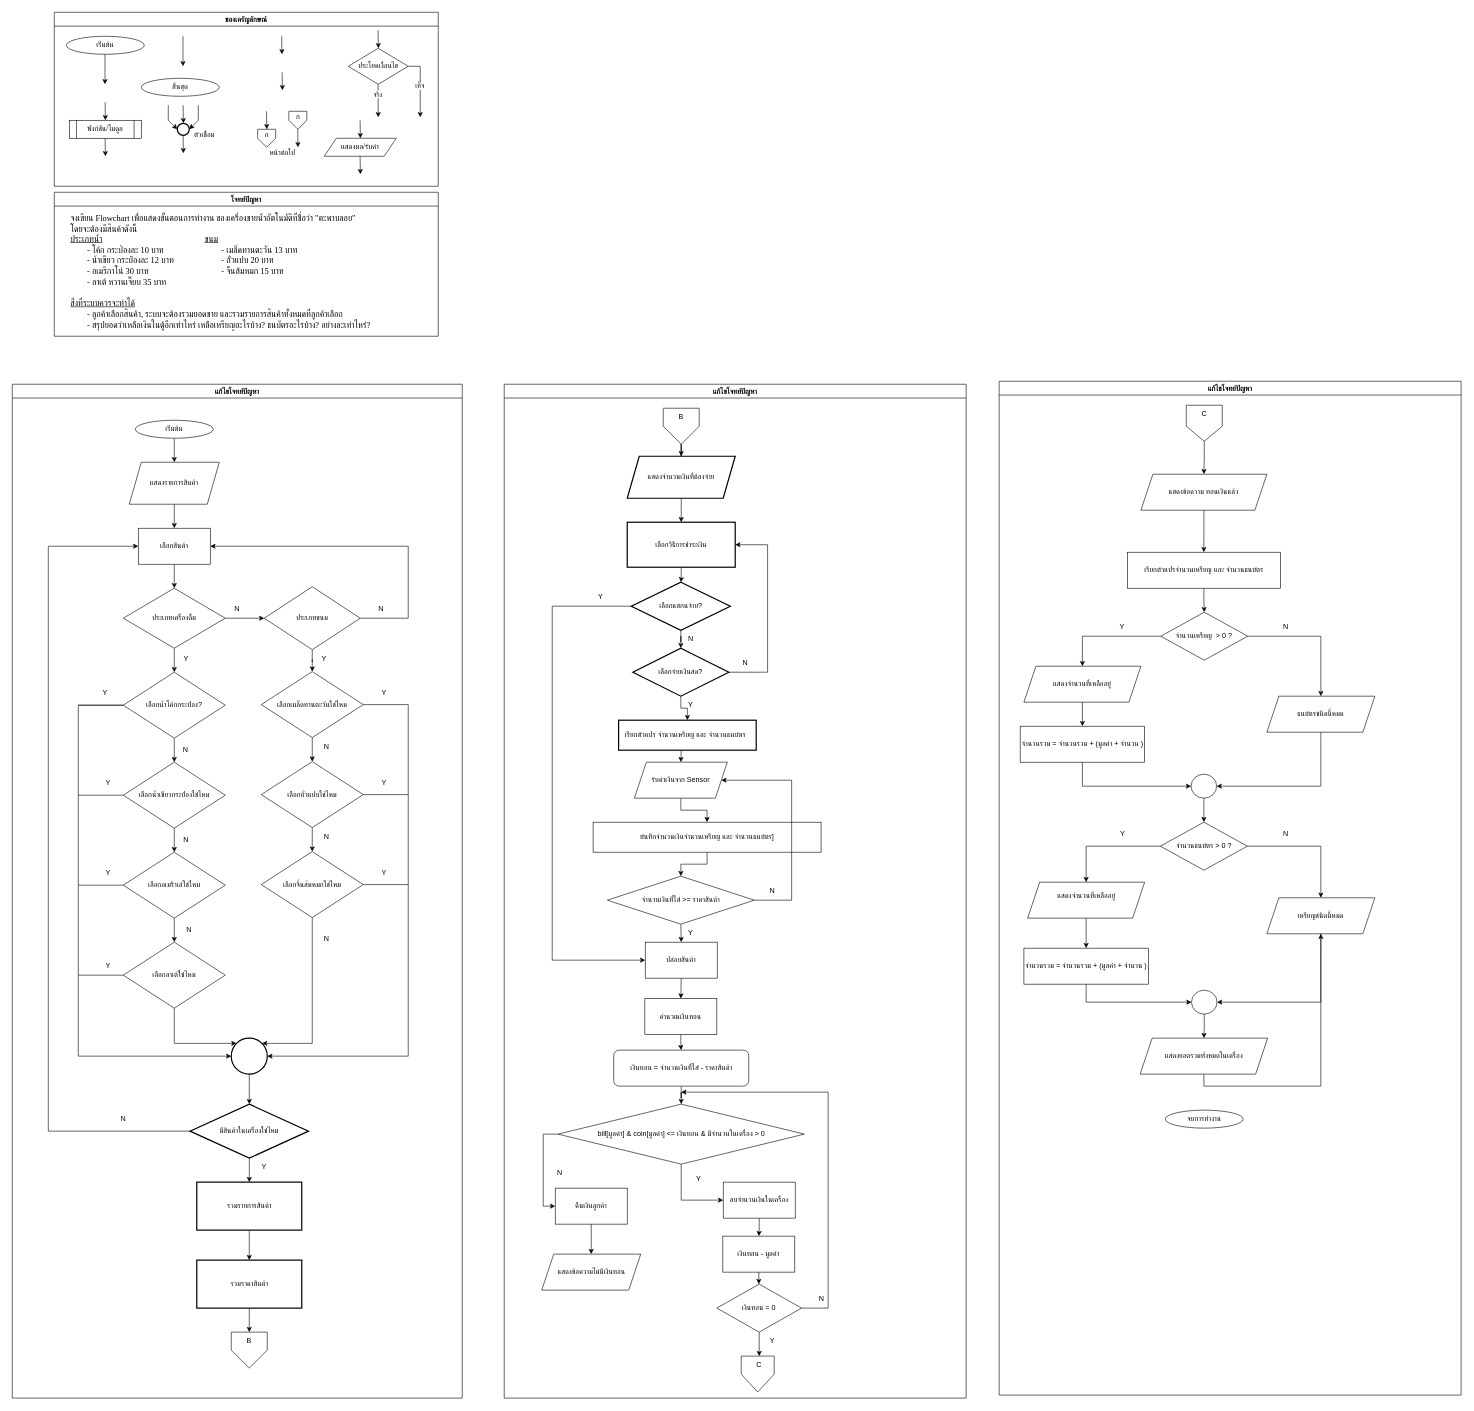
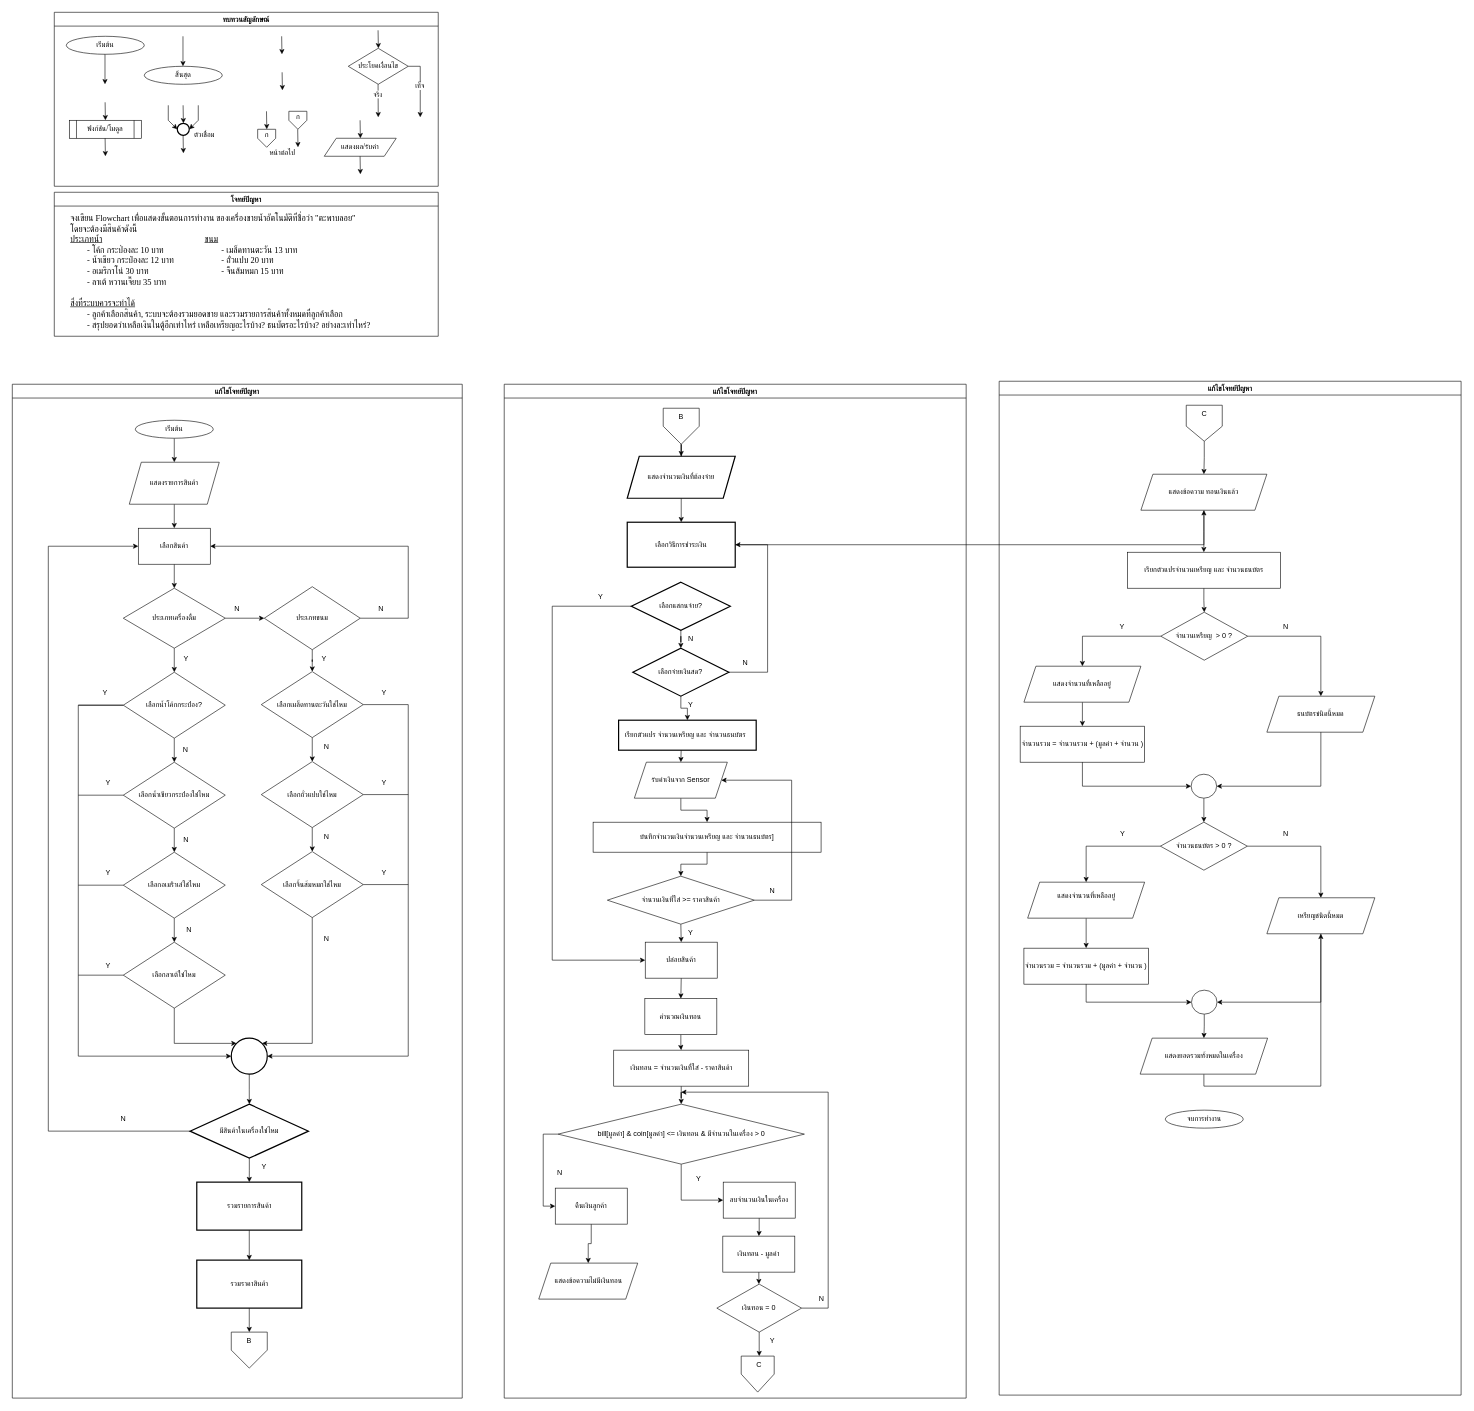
(246, 20) -> (246, 20)
(180, 87) -> (183, 75)
(681, 577) -> (986, 545)
(681, 1068) -> (681, 1068)
(591, 1272) -> (588, 1281)
